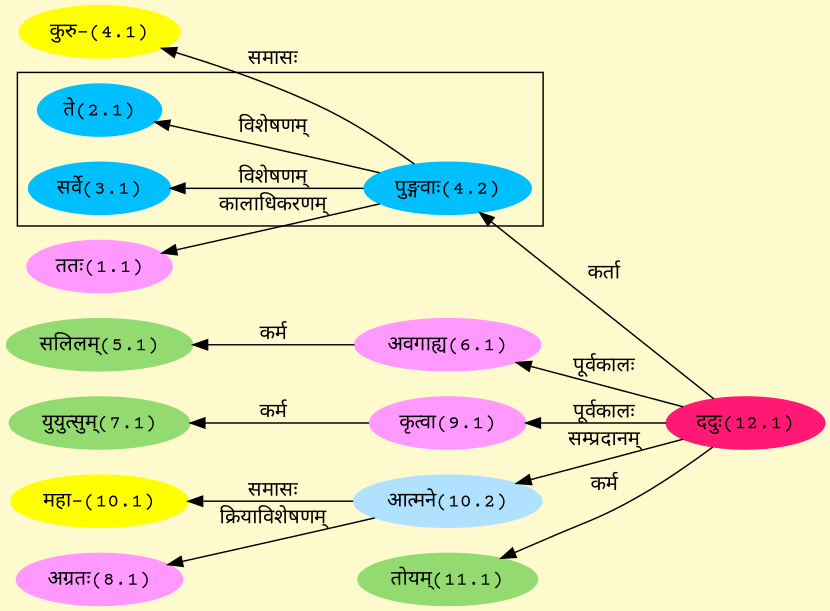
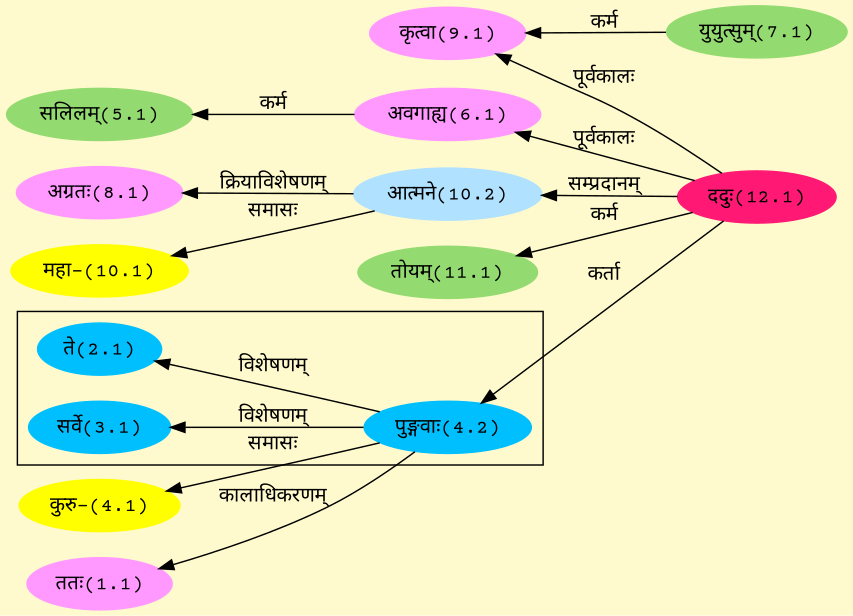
(287, 423) -> (603, 33)
